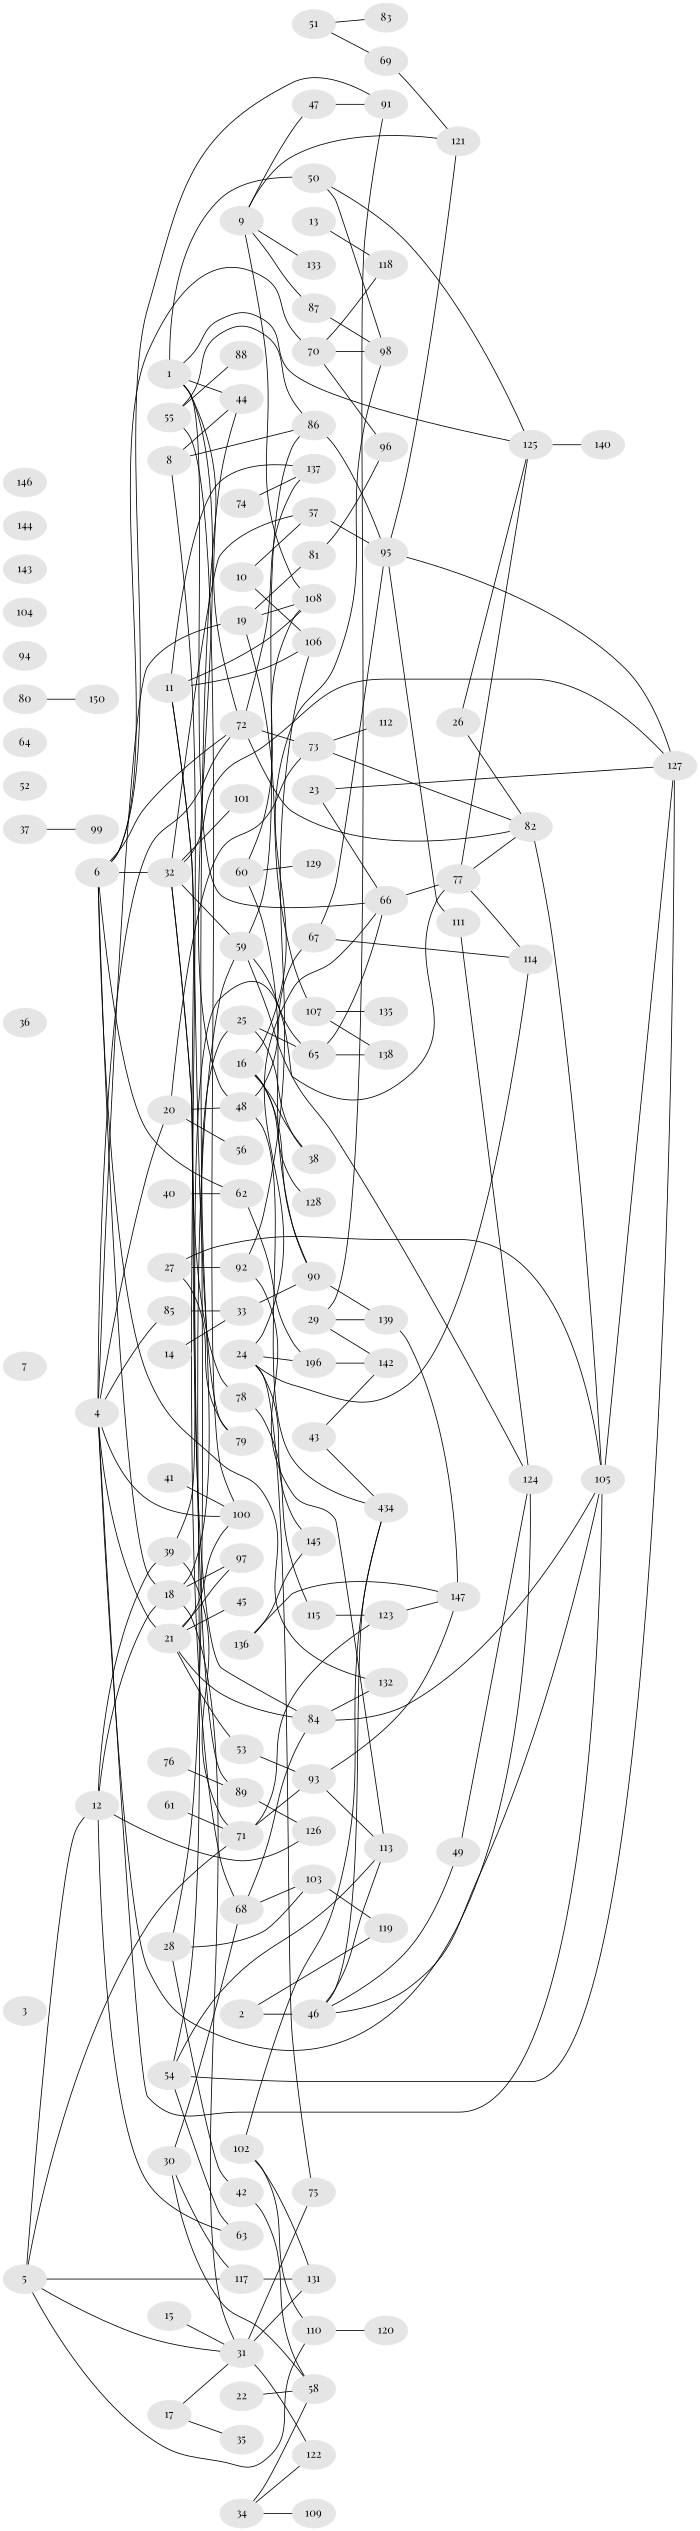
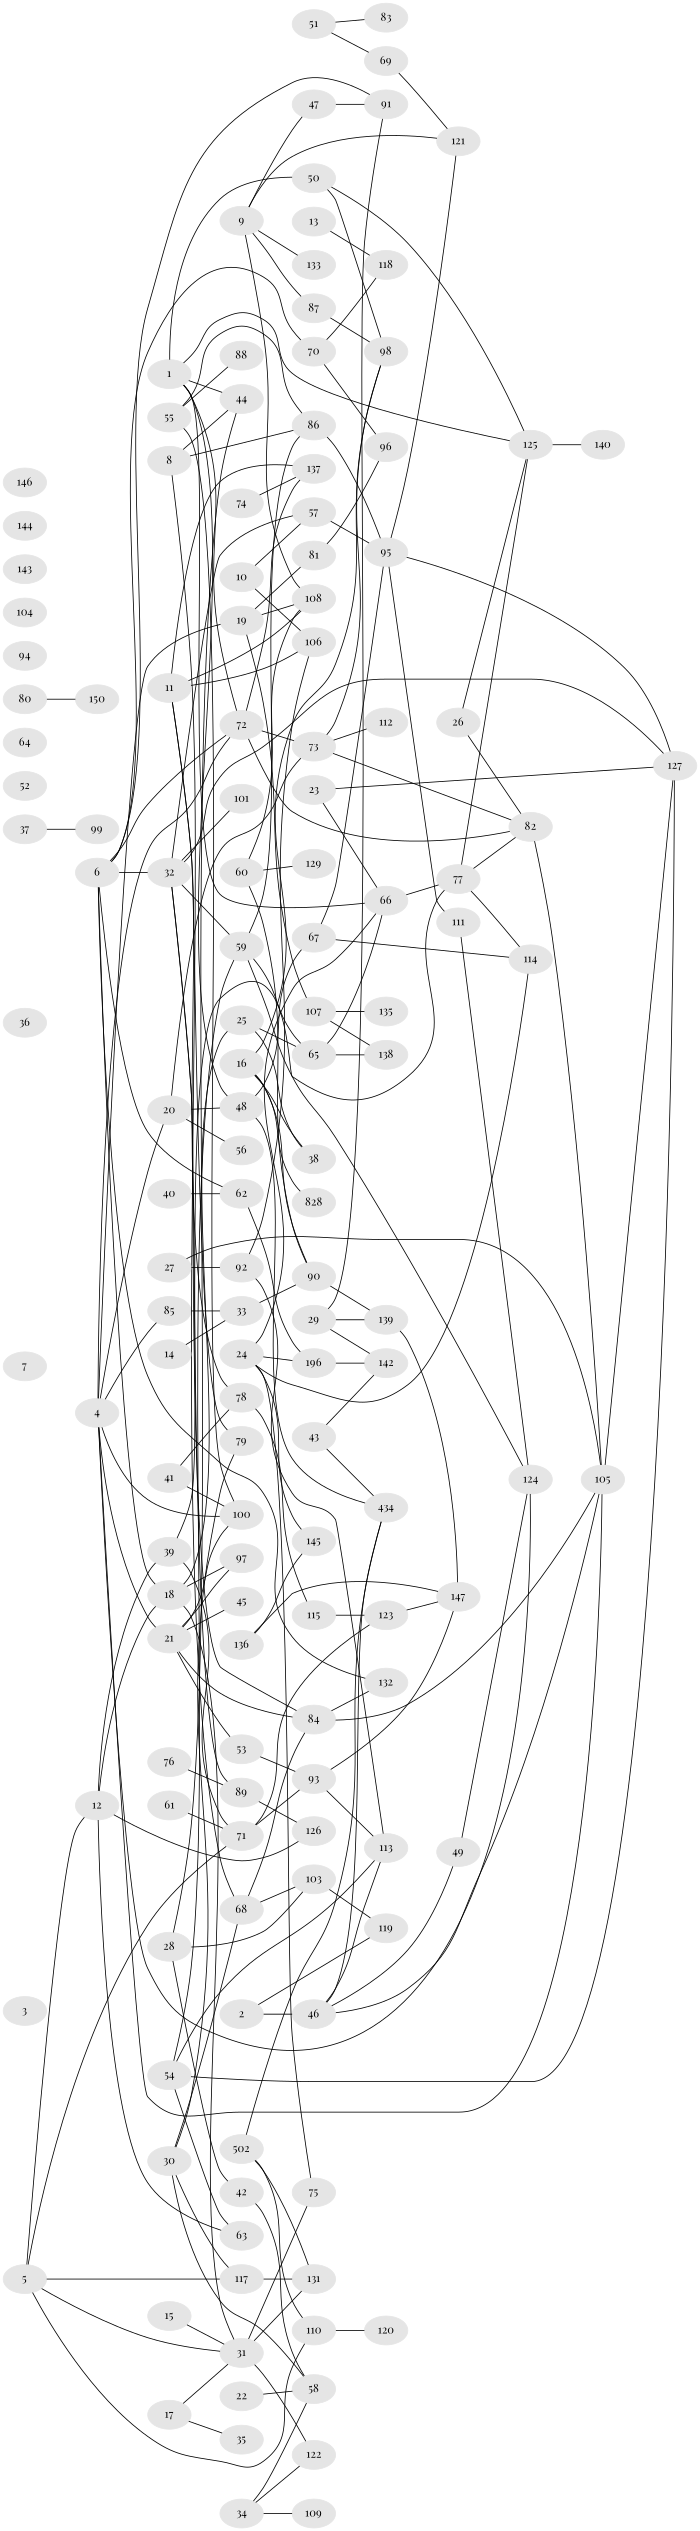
(350, 352) -> (357, 646)
(314, 1203) -> (314, 1203)
(206, 1354) -> (205, 1835)
none -> (204, 1437)
(242, 2149) -> (242, 2149)
